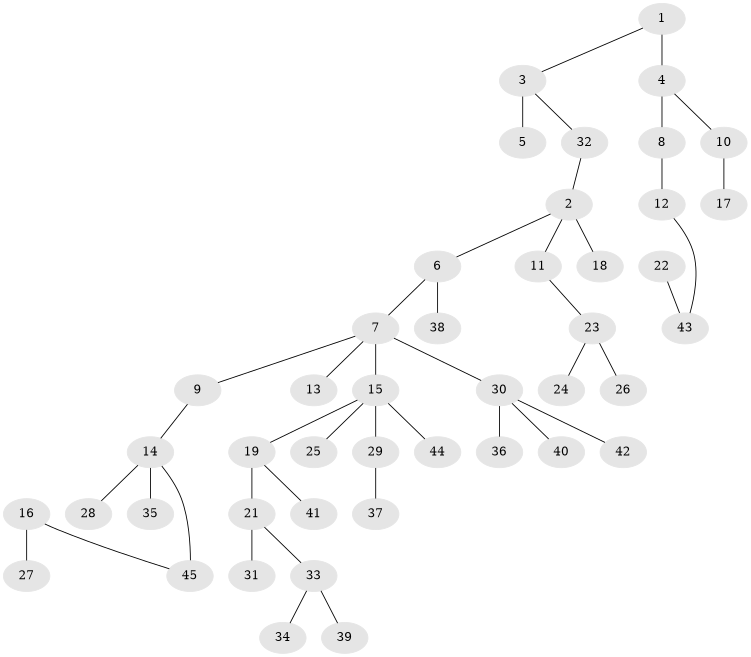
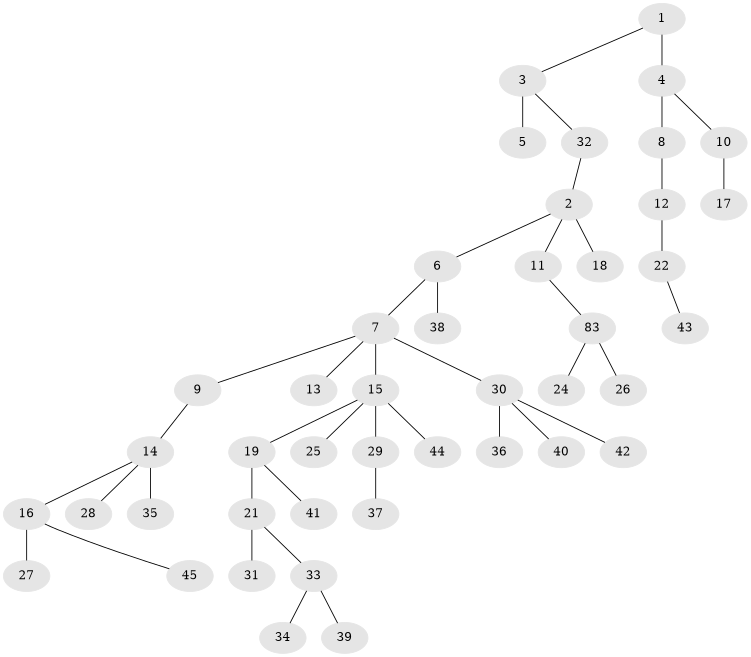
(695, 263) -> (662, 236)
(592, 328) -> (592, 328)
(185, 510) -> (89, 483)
